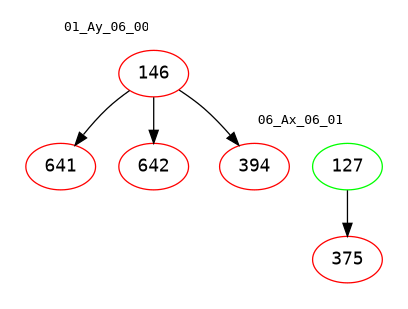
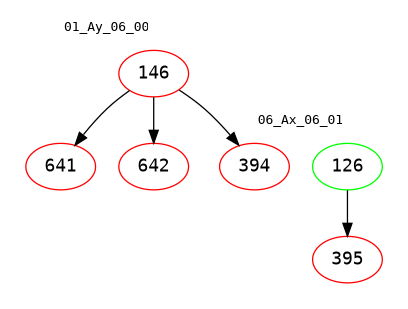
(347, 167) -> (347, 167)
(347, 260) -> (347, 260)
